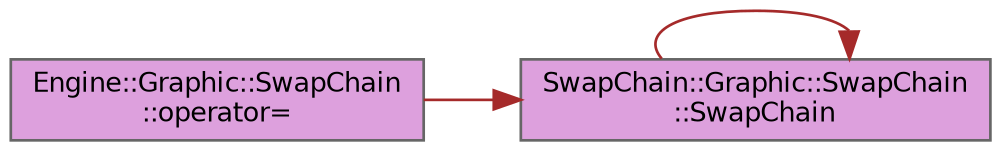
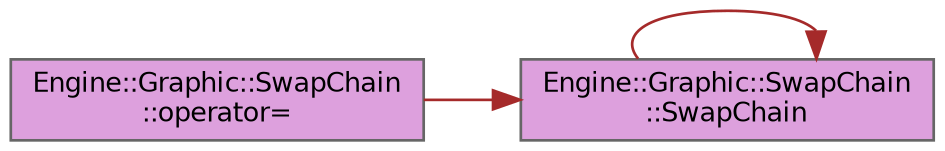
(756, 100) -> (727, 100)
